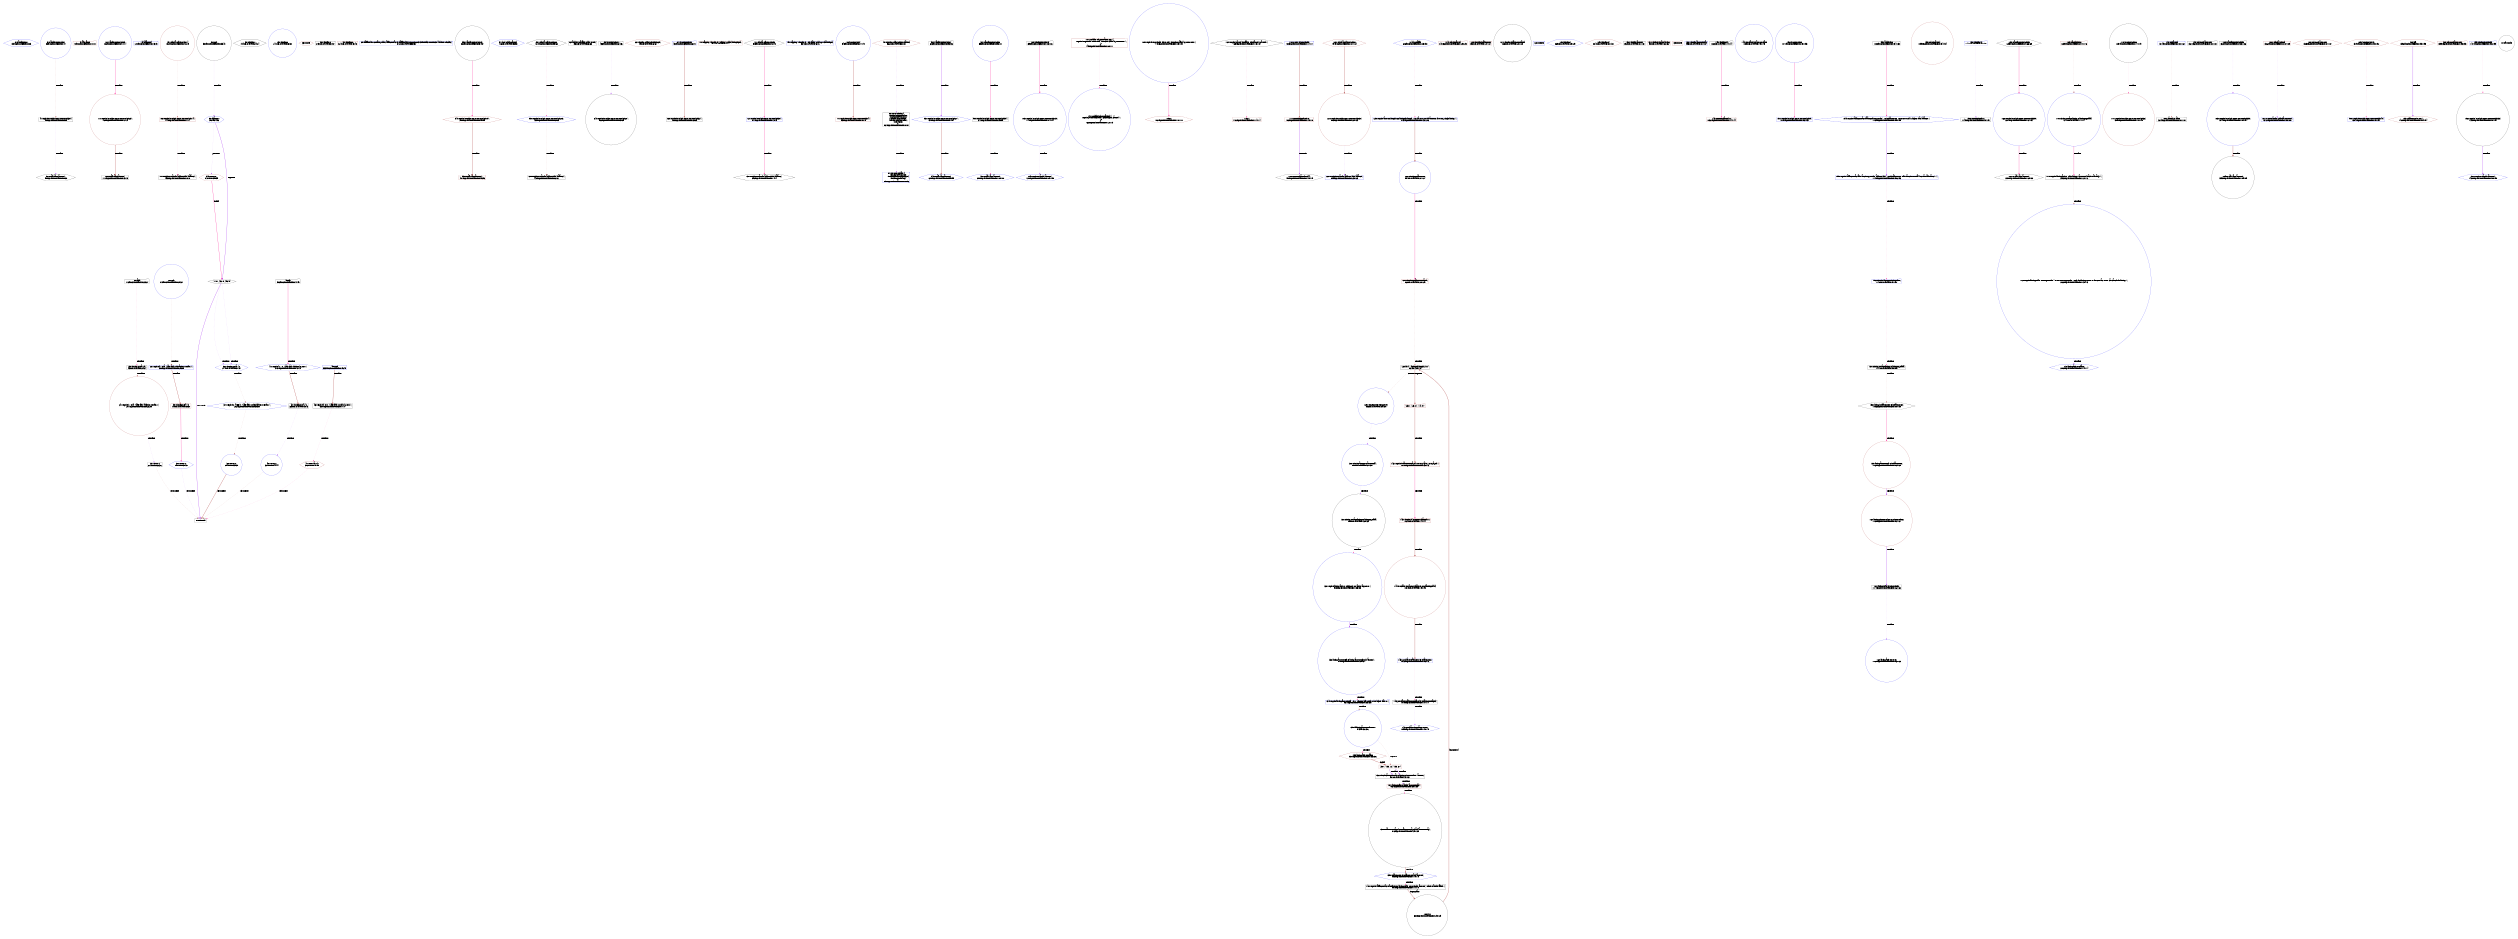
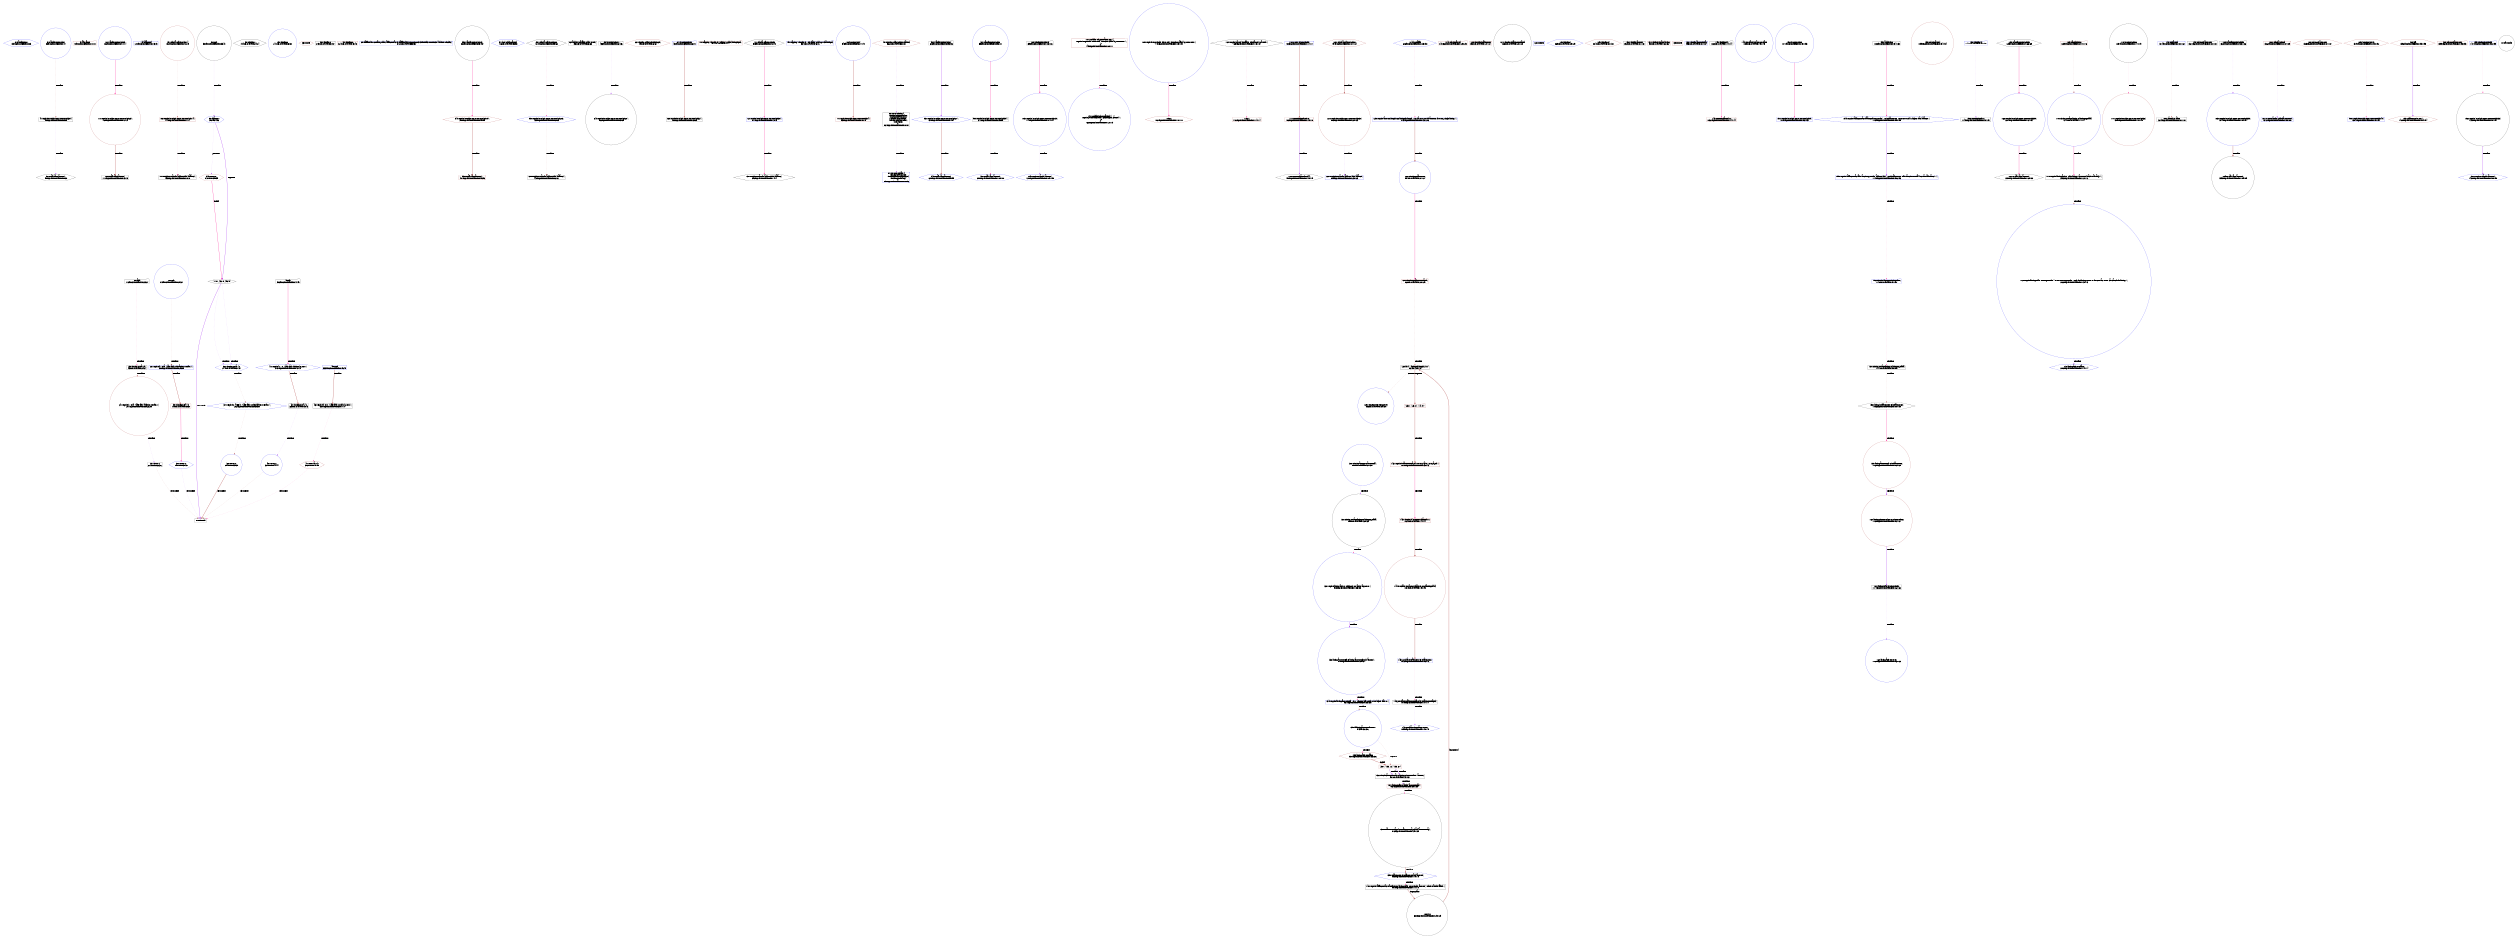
(1303, 153) -> (1303, 153)
(1370, 434) -> none
